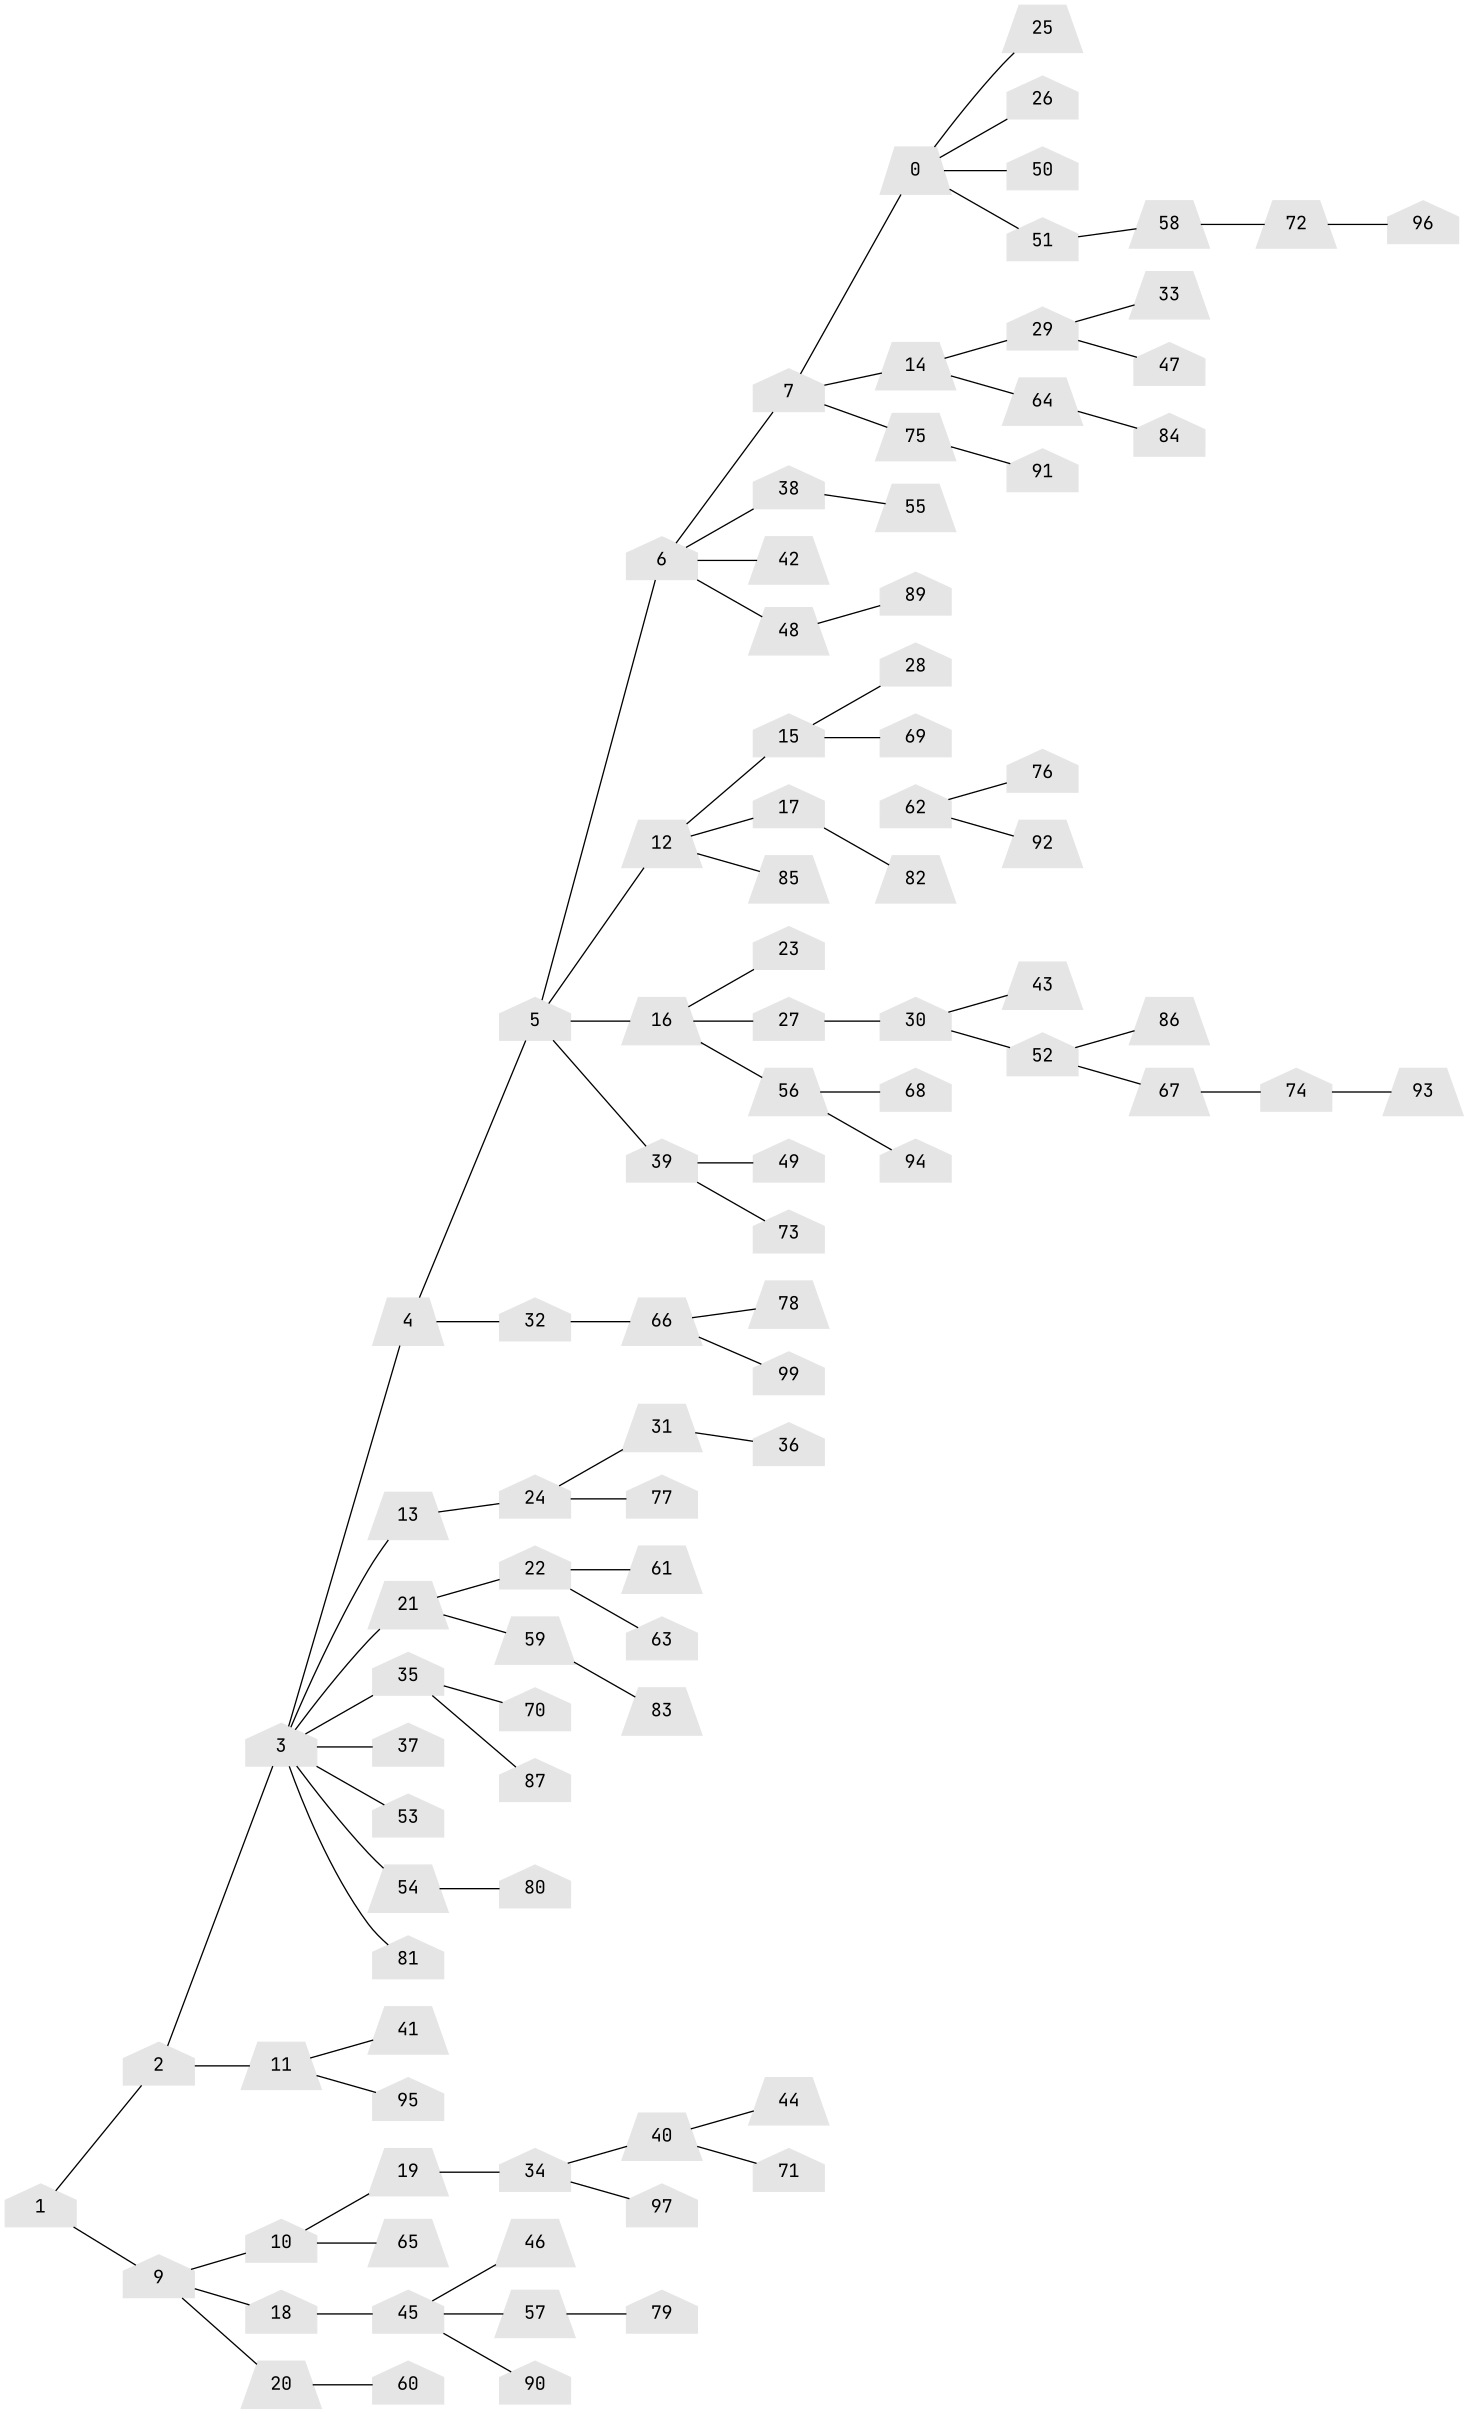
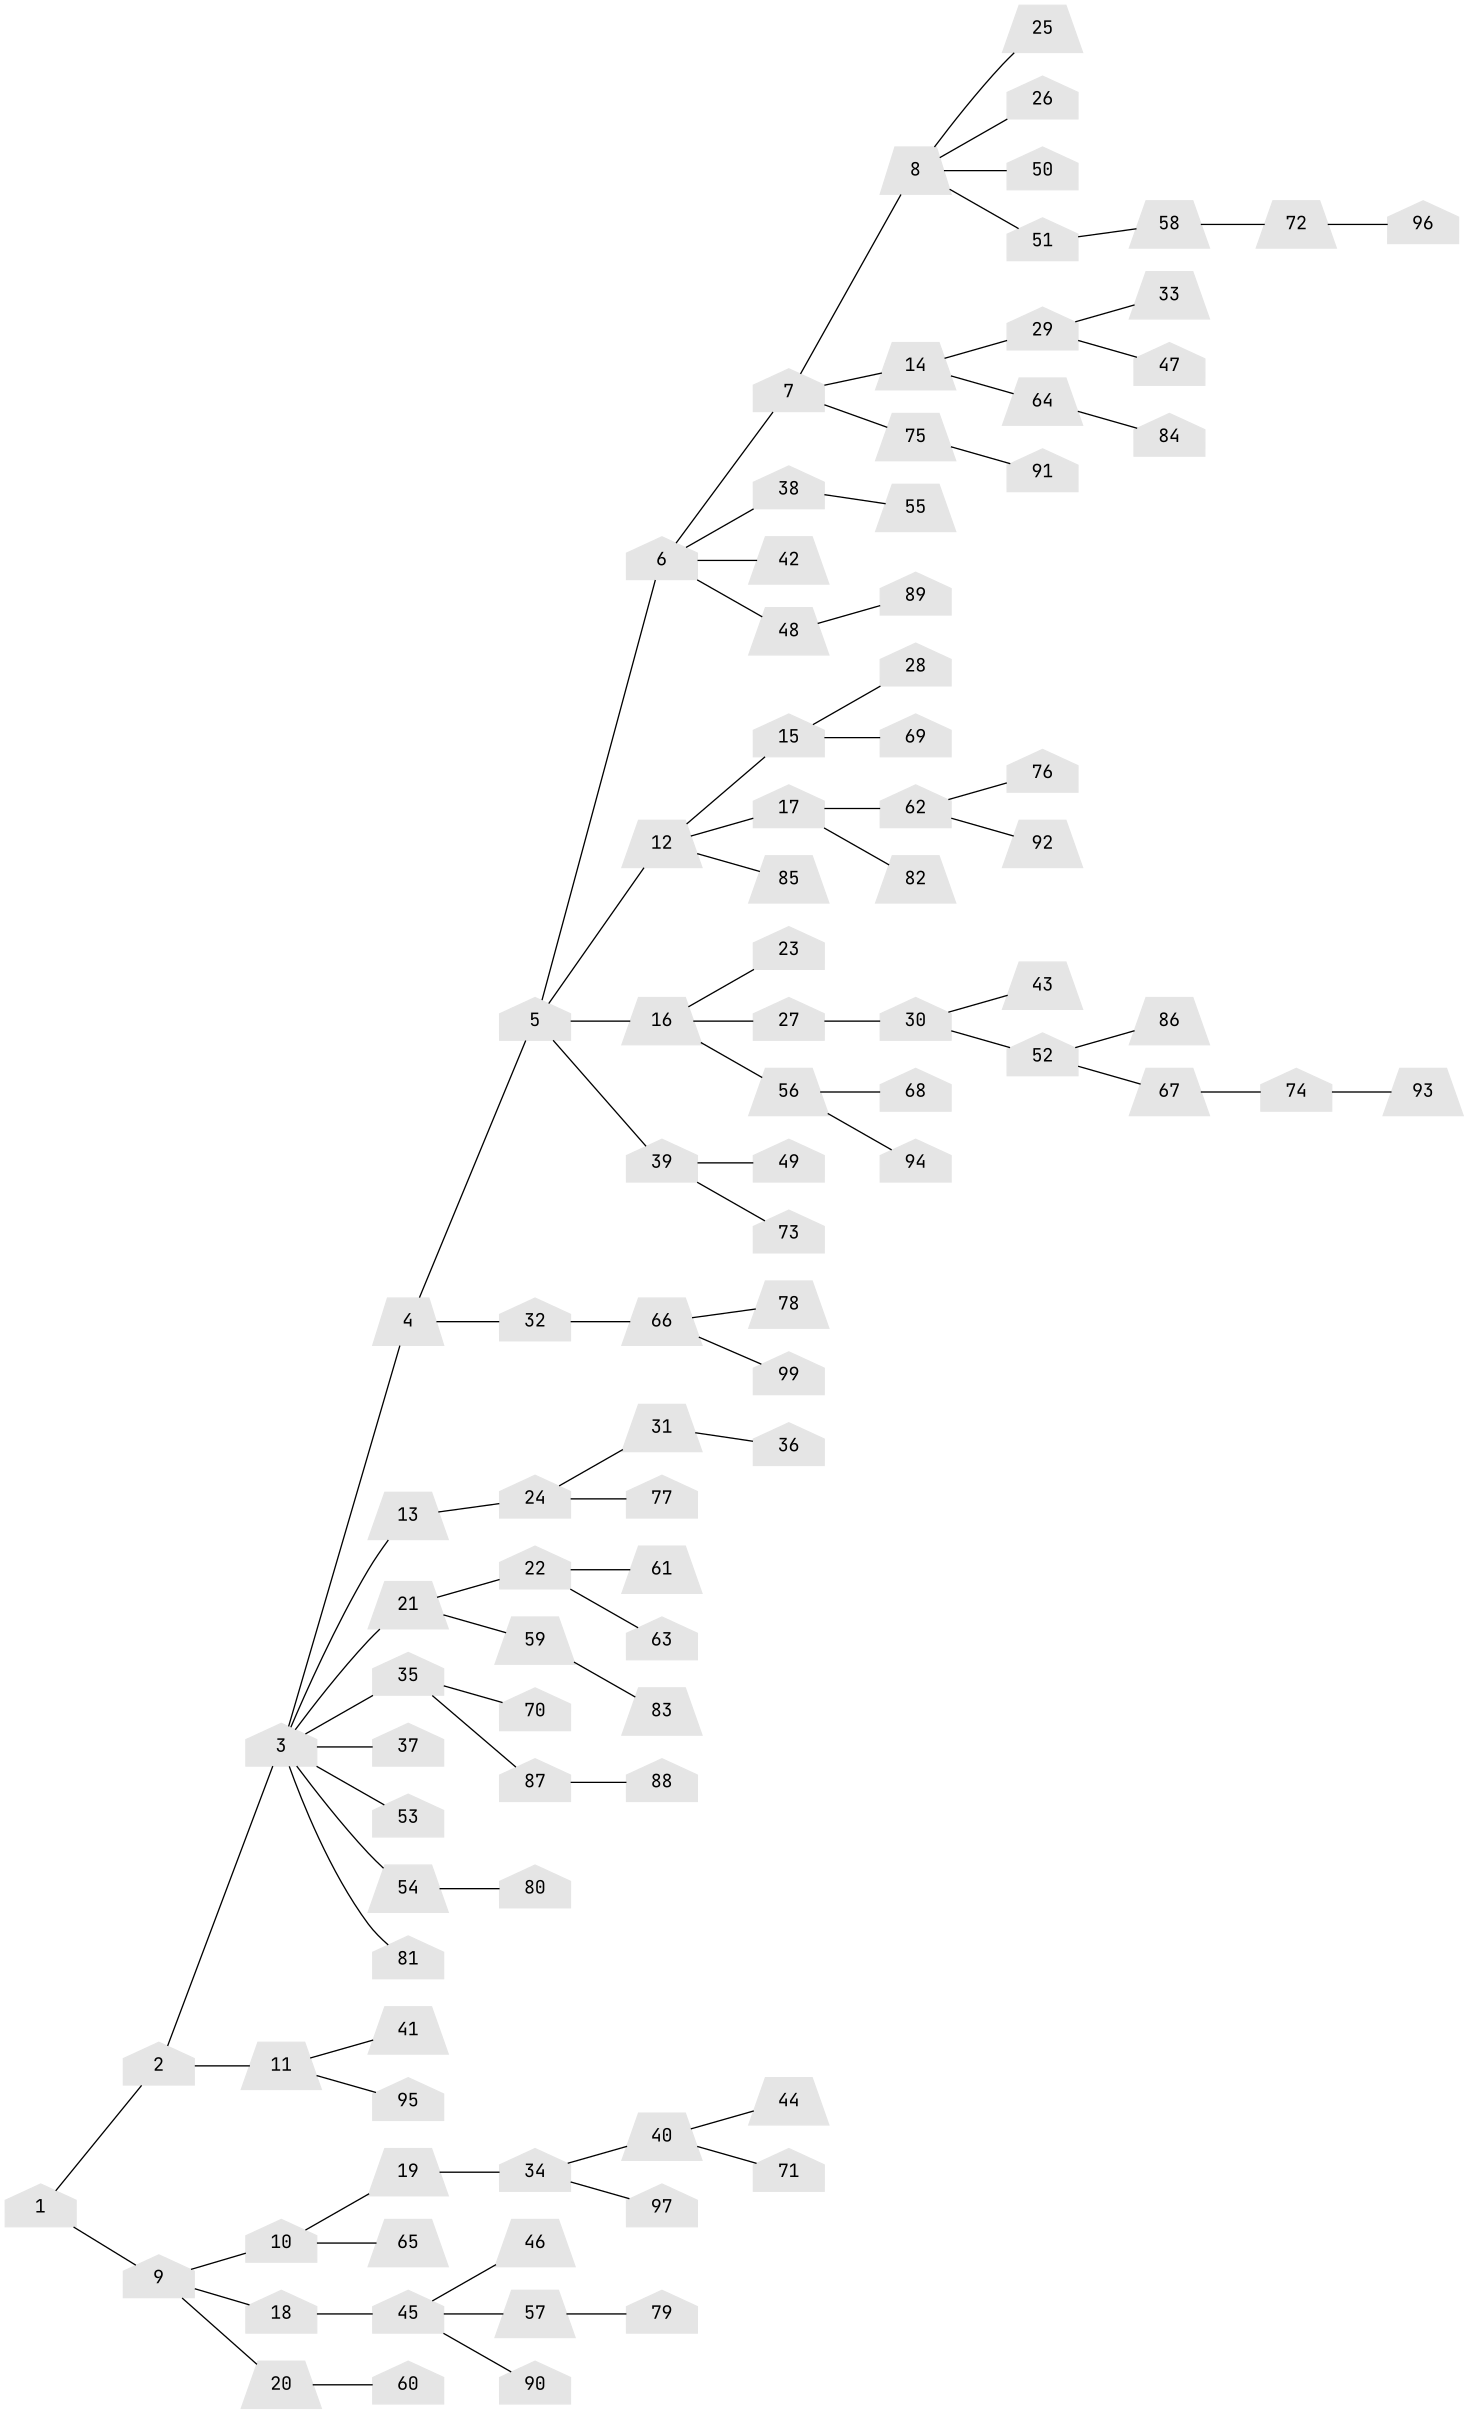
(916, 171) -> (916, 171)
none -> (852, 808)
none -> (662, 1782)
